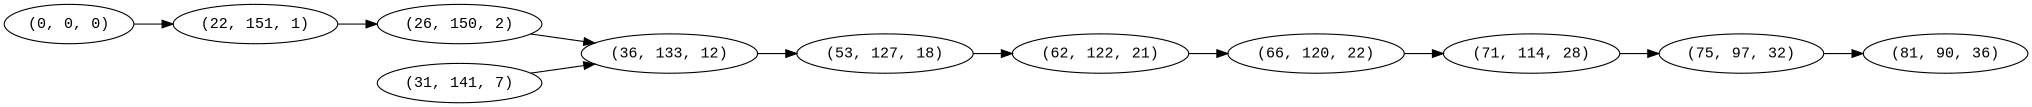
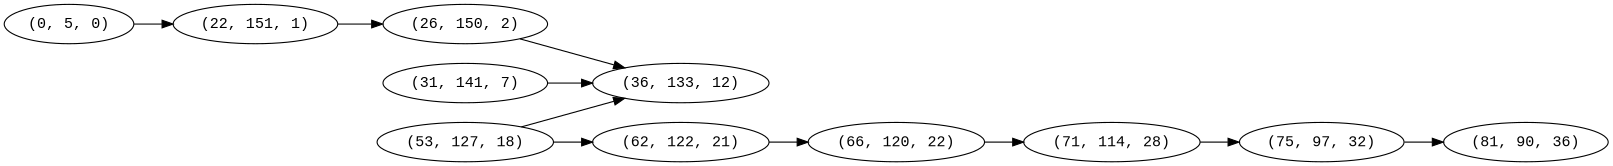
(69, 24) -> (69, 24)
(772, 54) -> (568, 114)
